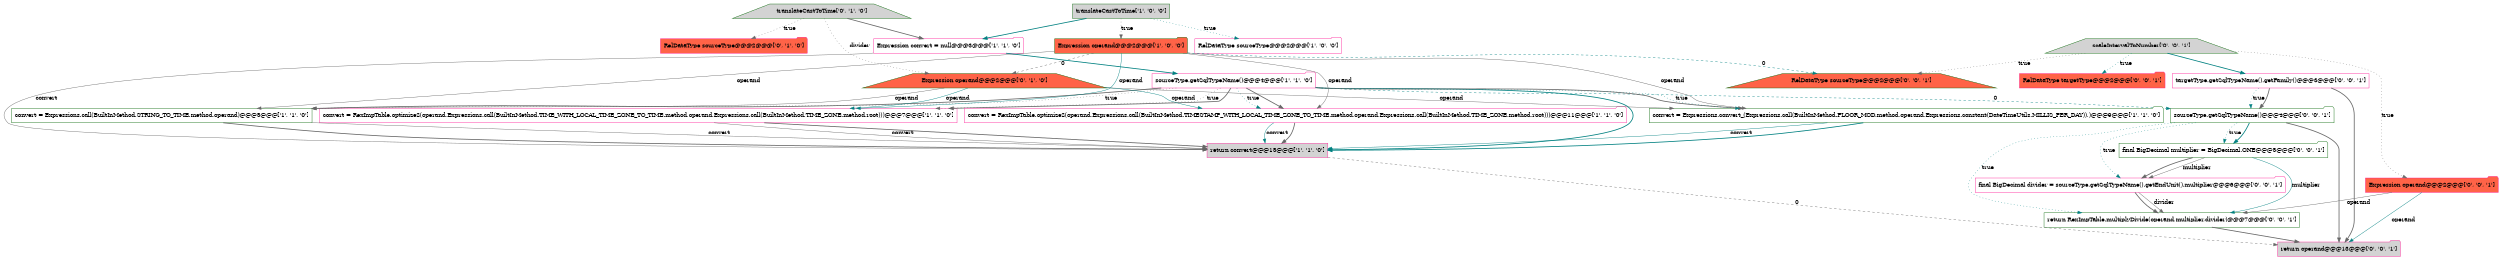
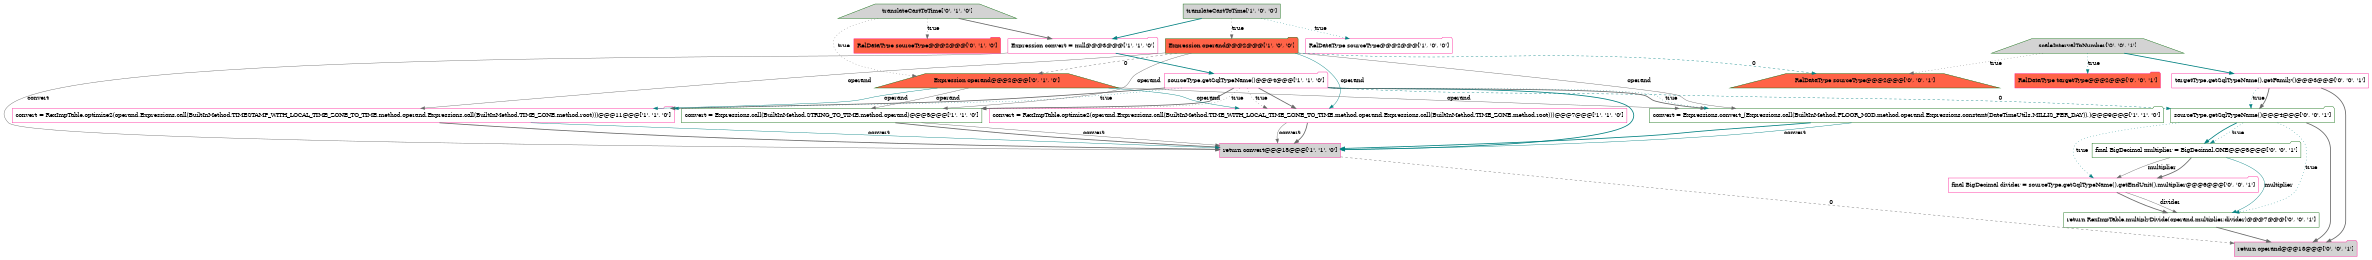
(860, 46) -> (844, 46)
(2432, 185) -> none
